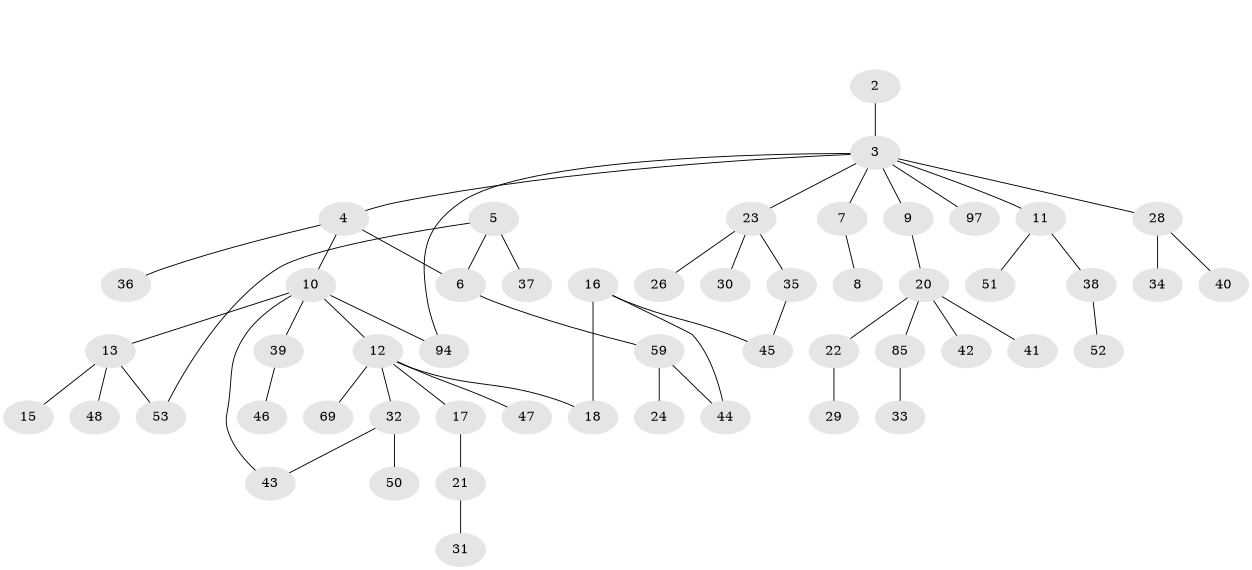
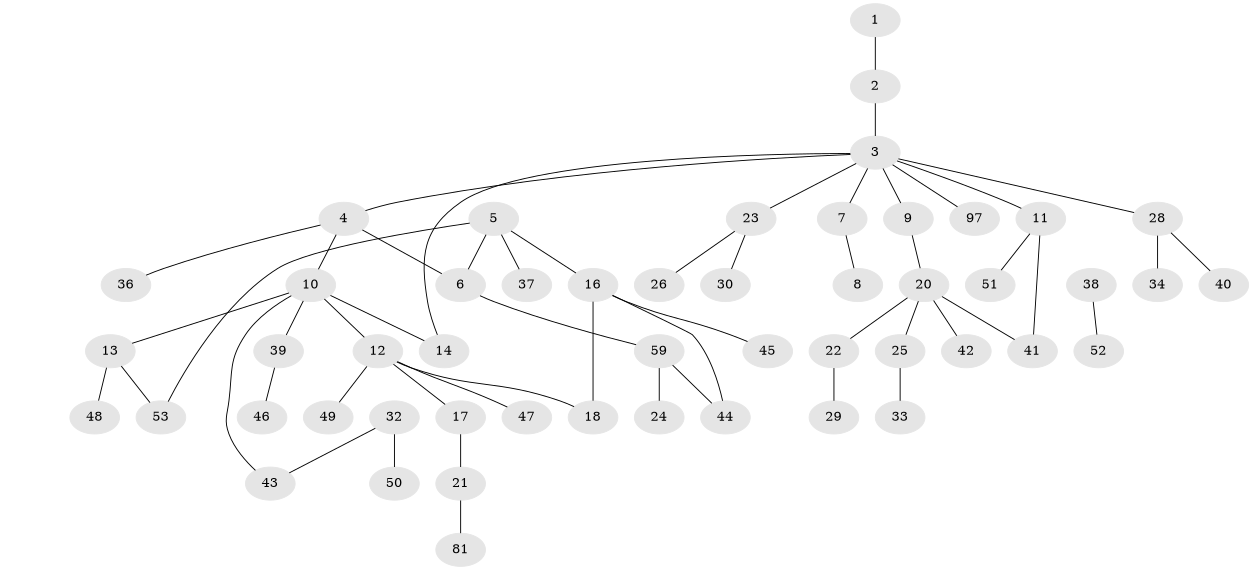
none -> (875, 20)
none -> (543, 252)
(1066, 252) -> (1037, 285)
(792, 285) -> none
(444, 351) -> (444, 351)
(900, 351) -> (900, 351)
(386, 384) -> none
(29, 417) -> none
(328, 417) -> (328, 417)
(461, 550) -> (461, 550)
